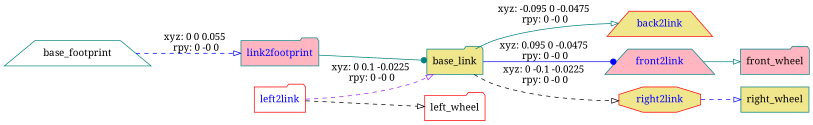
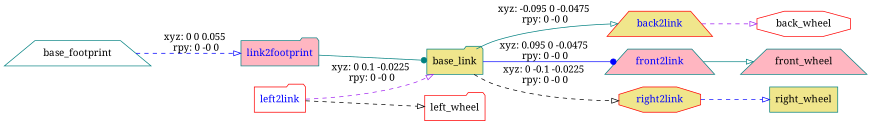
none -> (804, 24)
(775, 62) -> (804, 62)
